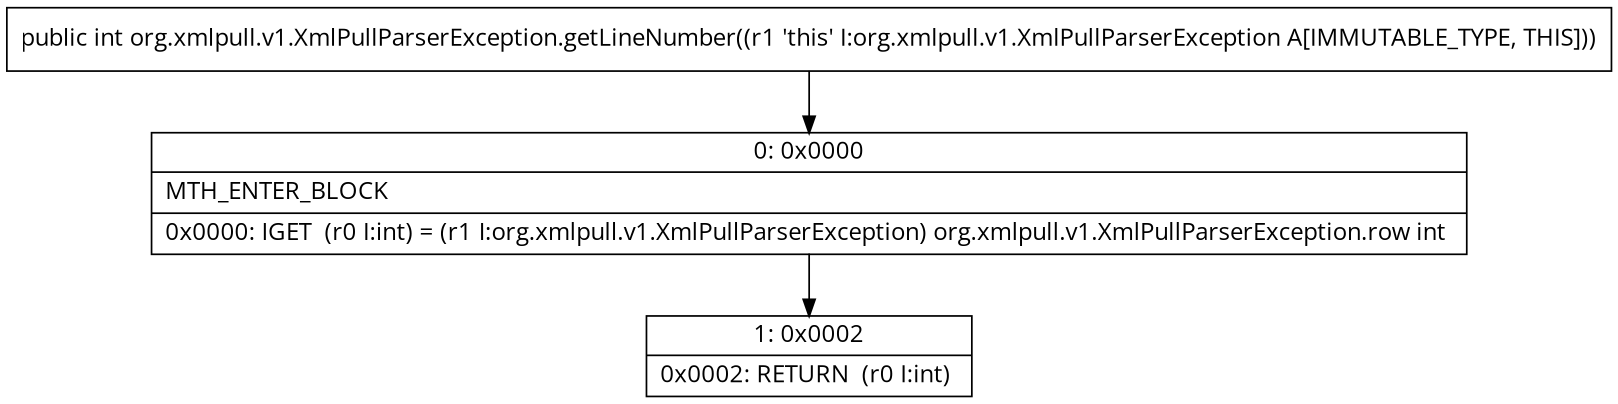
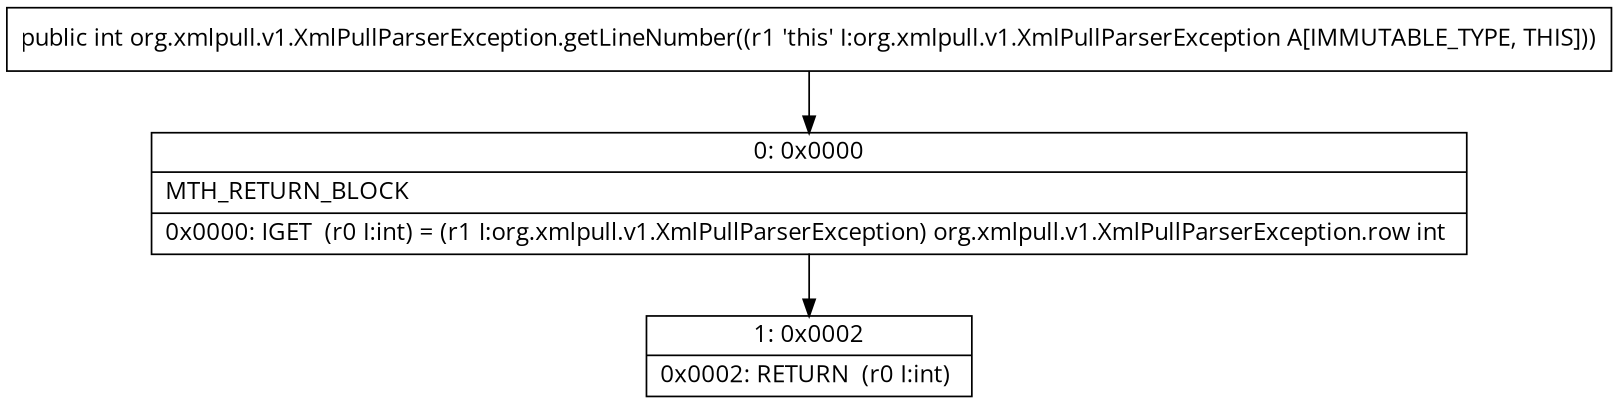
(277, 192) -> (287, 192)
